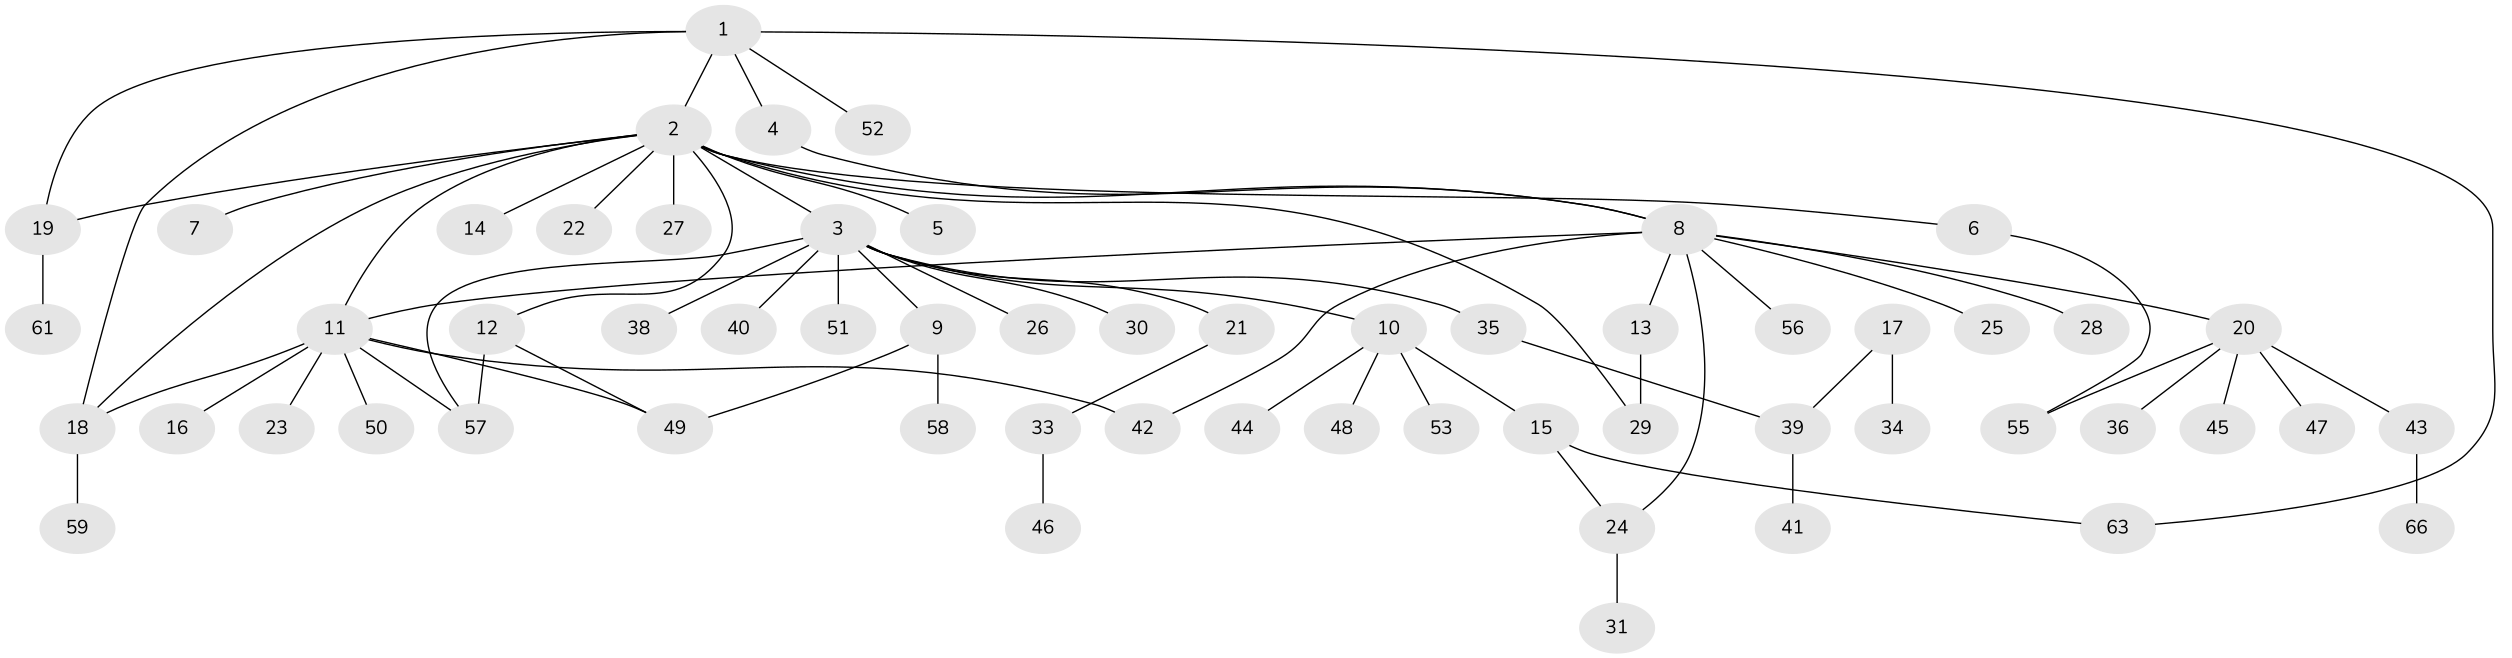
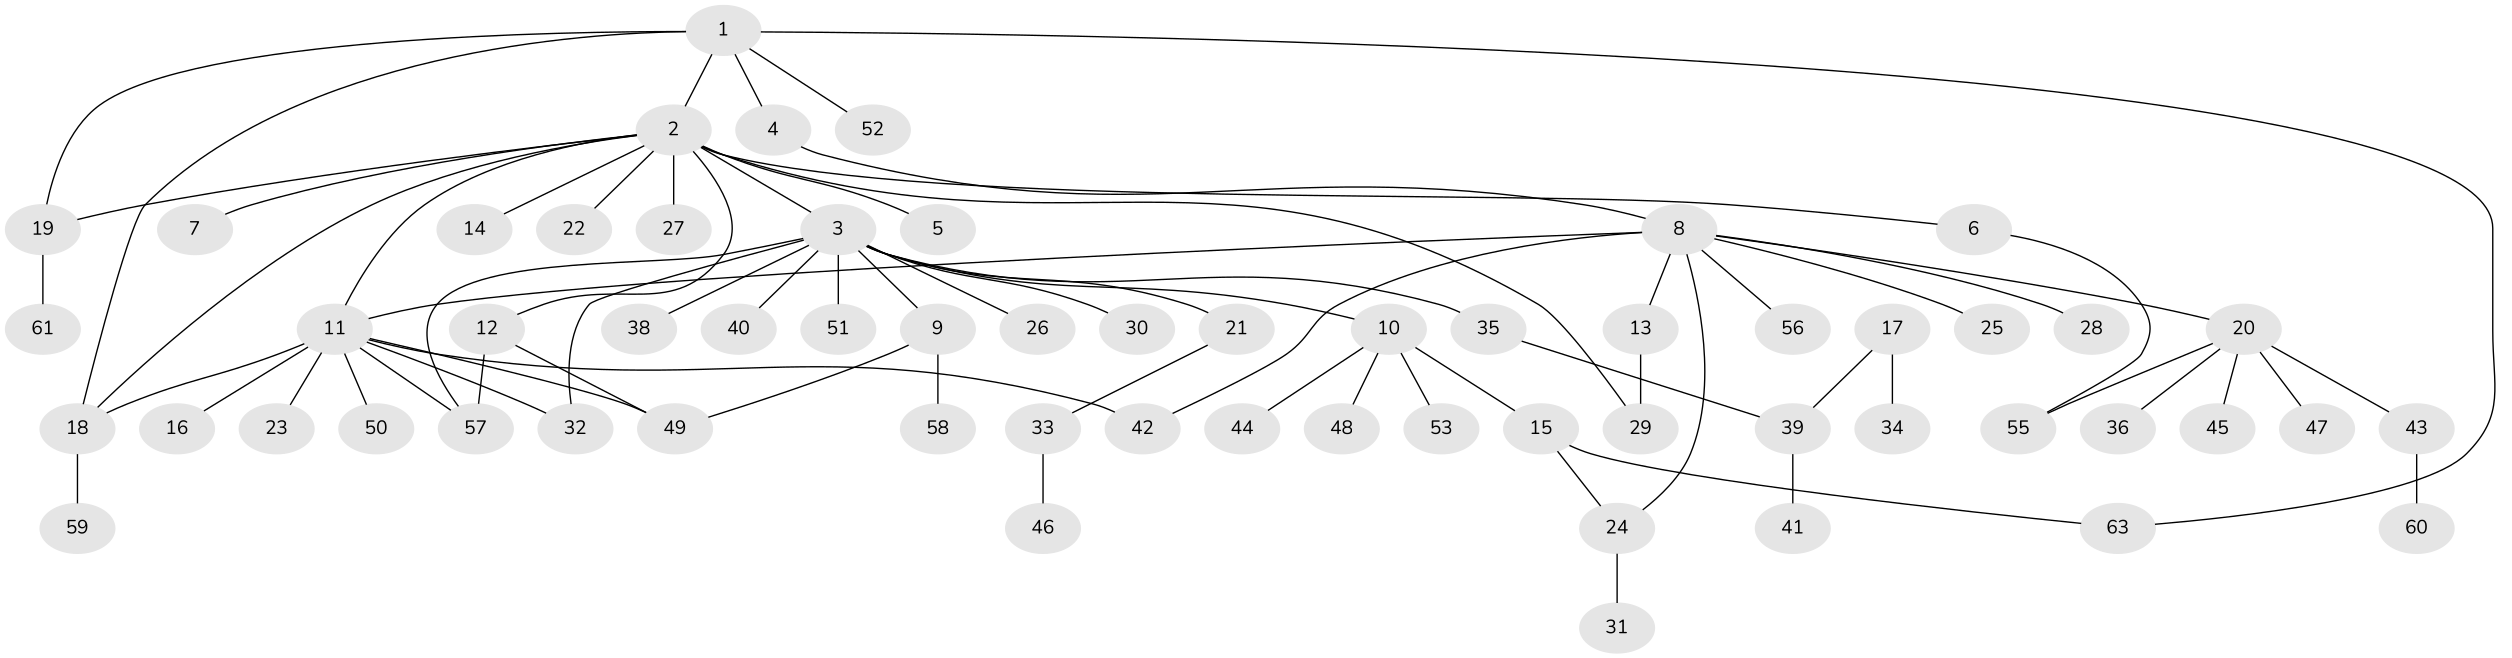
(1172, 193) -> none
none -> (575, 429)
(2417, 528) -> (2417, 528)
